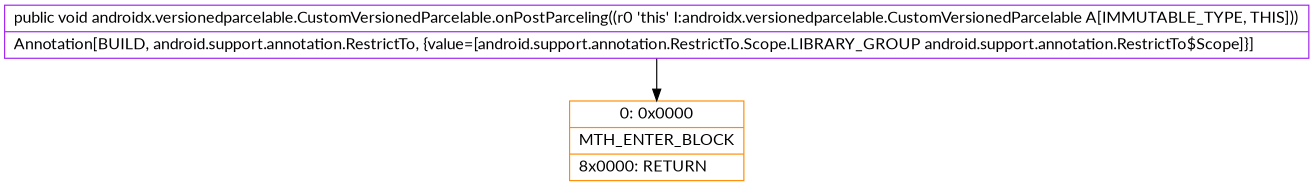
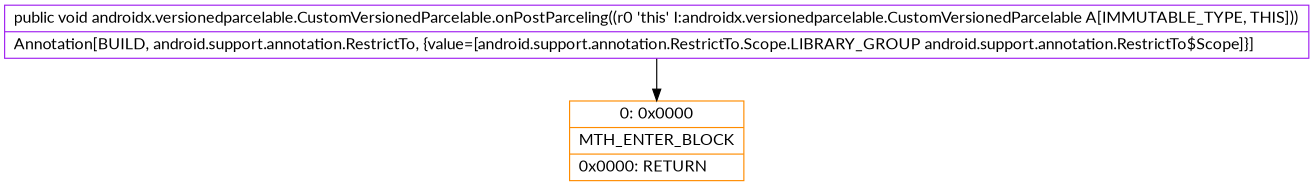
(650, 167) -> (650, 167)
